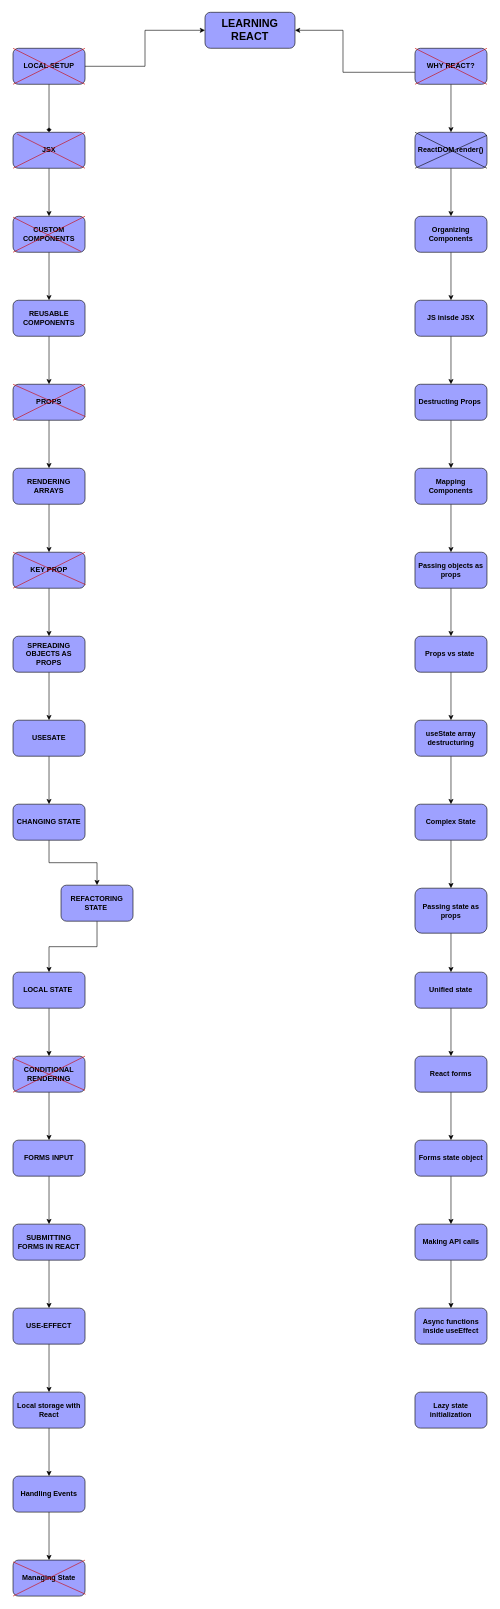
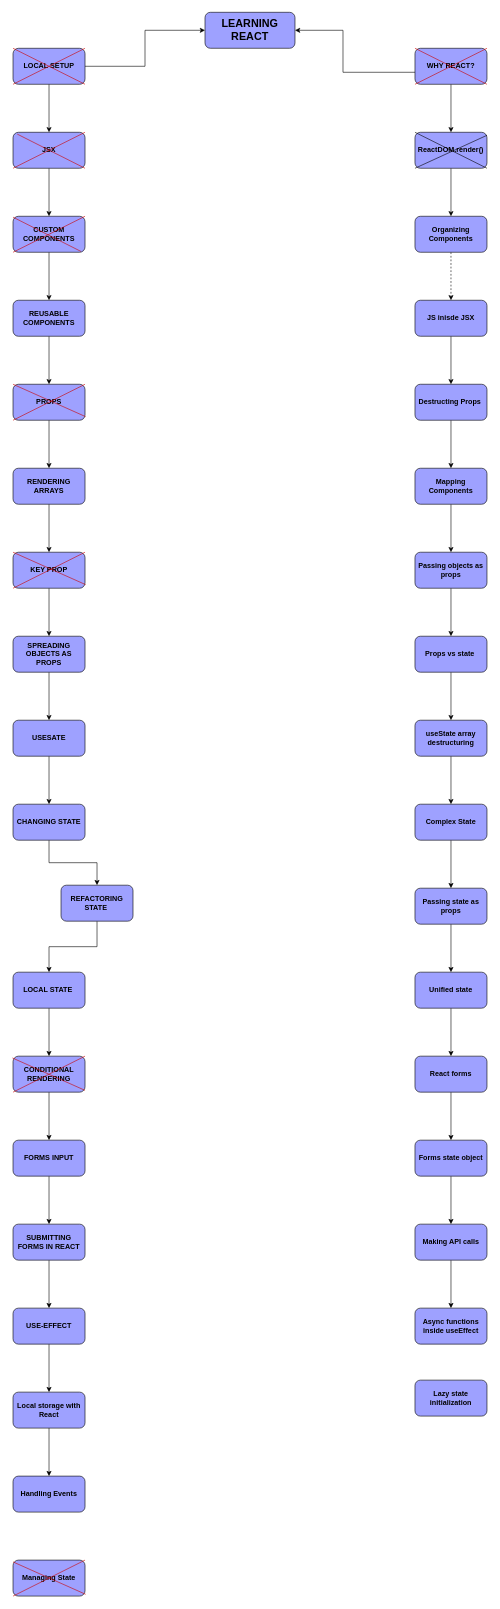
(49, 126) -> (49, 126)
(451, 274) -> (451, 274)
(451, 911) -> (451, 906)
(451, 1410) -> (451, 1398)
(49, 1554) -> none
